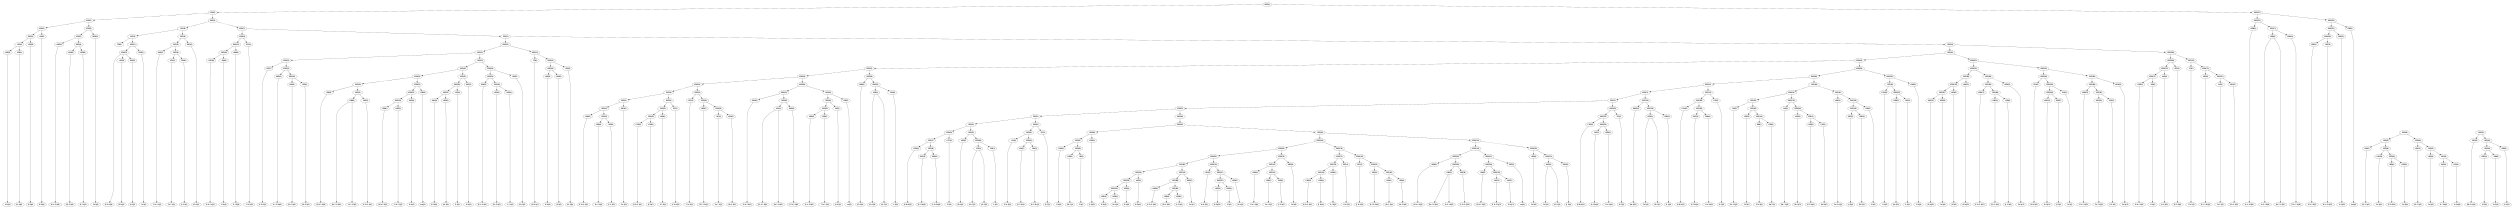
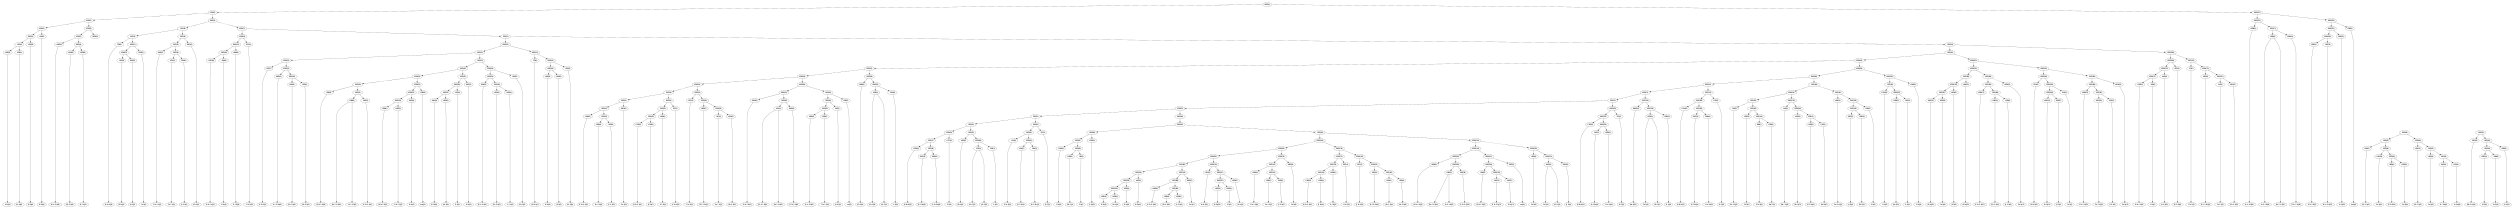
(113, 127) -> (109, 123)
(96, 205) -> none
